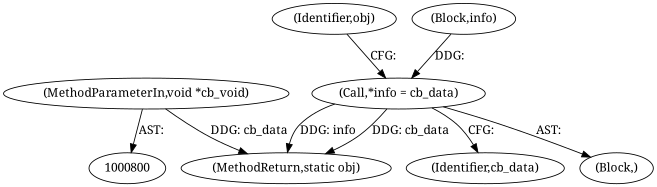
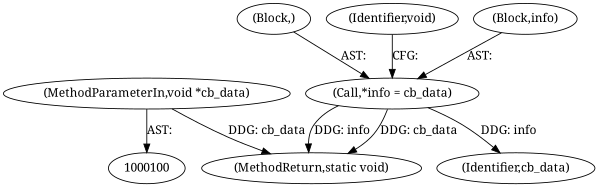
(334, 19) -> (392, 19)
(451, 56) -> (482, 56)
(146, 94) -> (147, 94)
(513, 129) -> (328, 53)
(483, 131) -> (509, 131)
(127, 168) -> (147, 168)
(286, 168) -> (312, 168)
